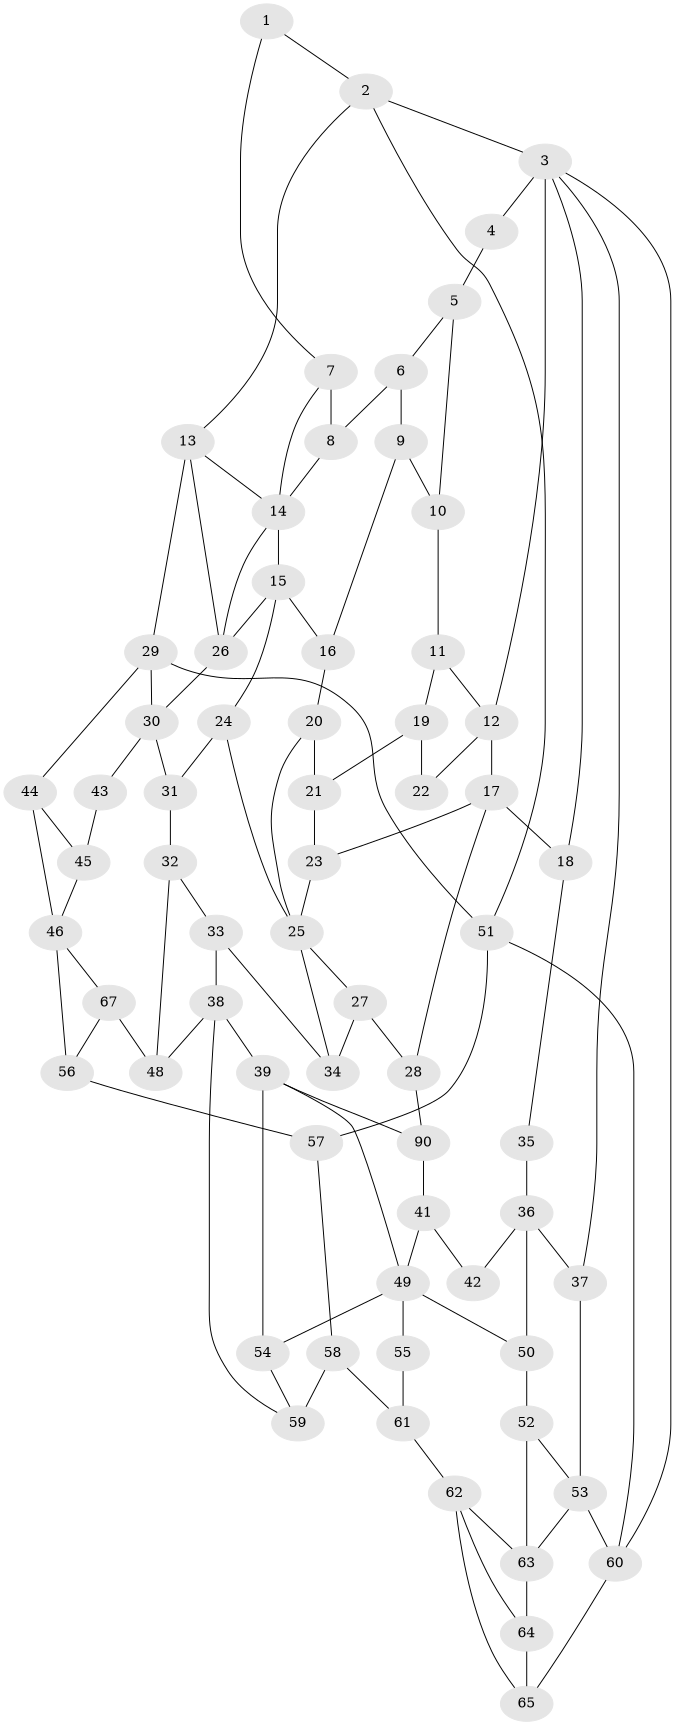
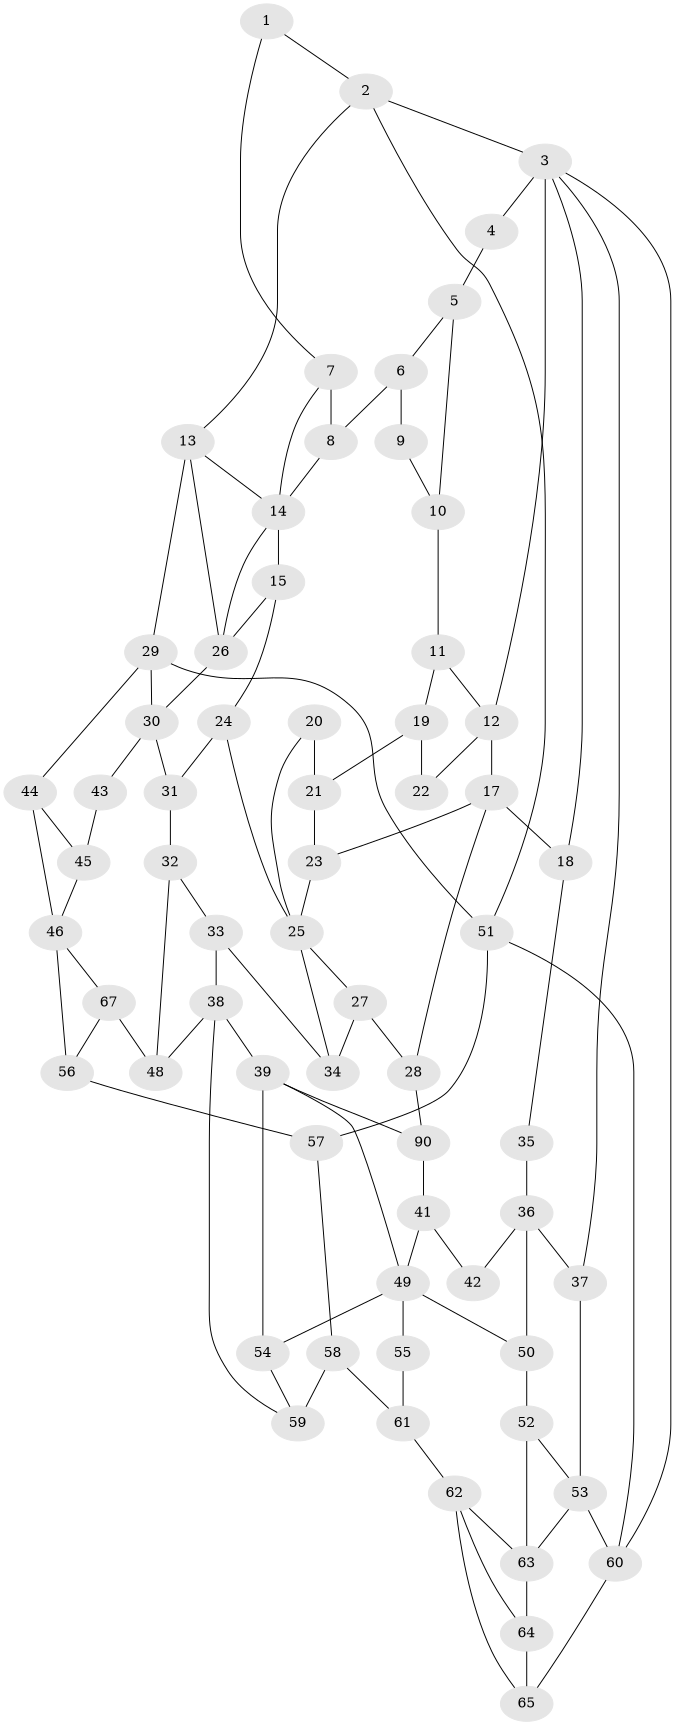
(328, 652) -> none
